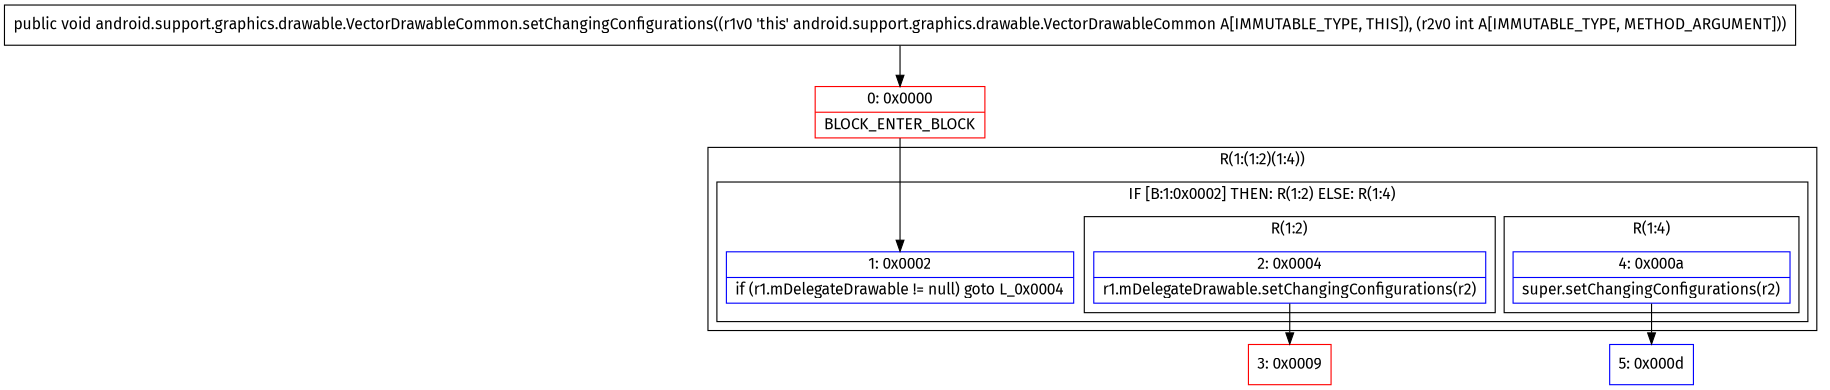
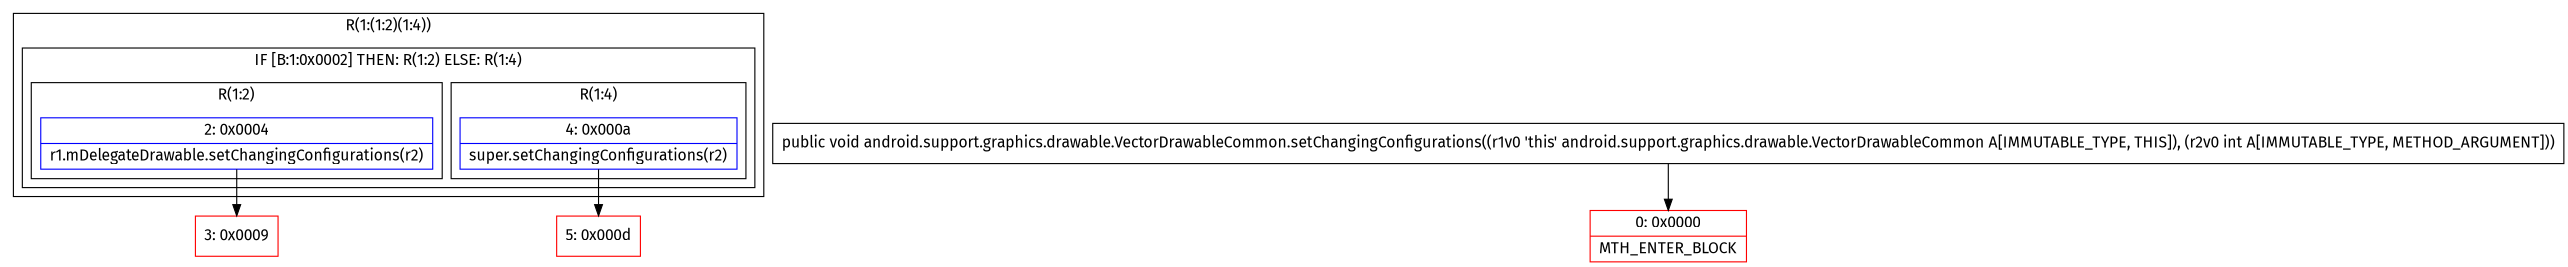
(900, 125) -> (1668, 248)
(900, 277) -> none
(1652, 365) -> (599, 236)
